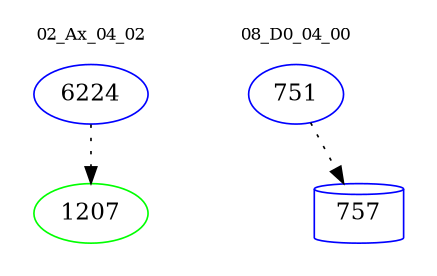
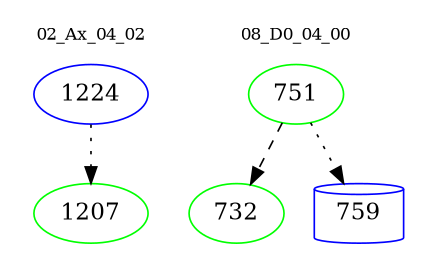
(91, 94) -> (91, 94)
(296, 94) -> (296, 94)
none -> (237, 213)
(359, 213) -> (359, 213)
